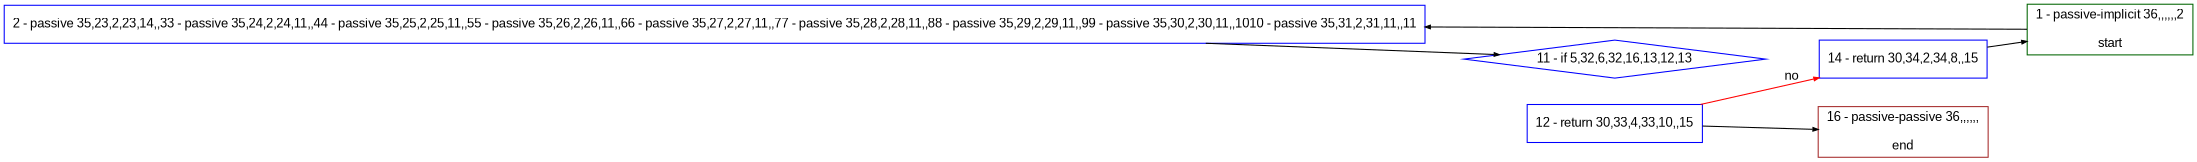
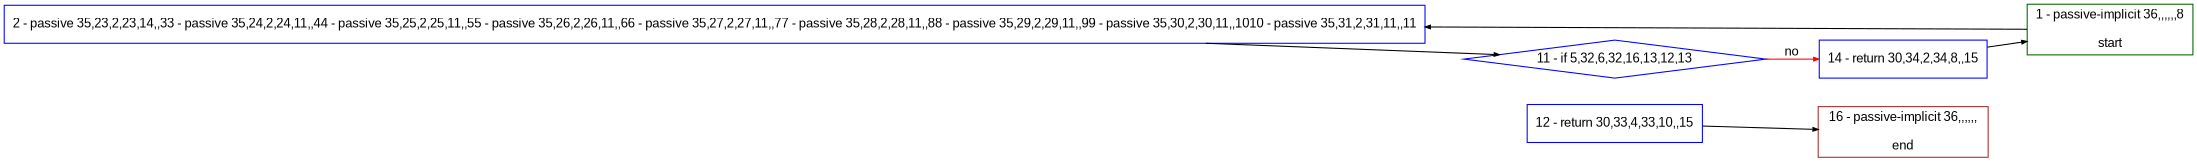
(2110, 30) -> (2110, 30)
(1757, 92) -> (1789, 59)
(1903, 132) -> (1903, 132)
